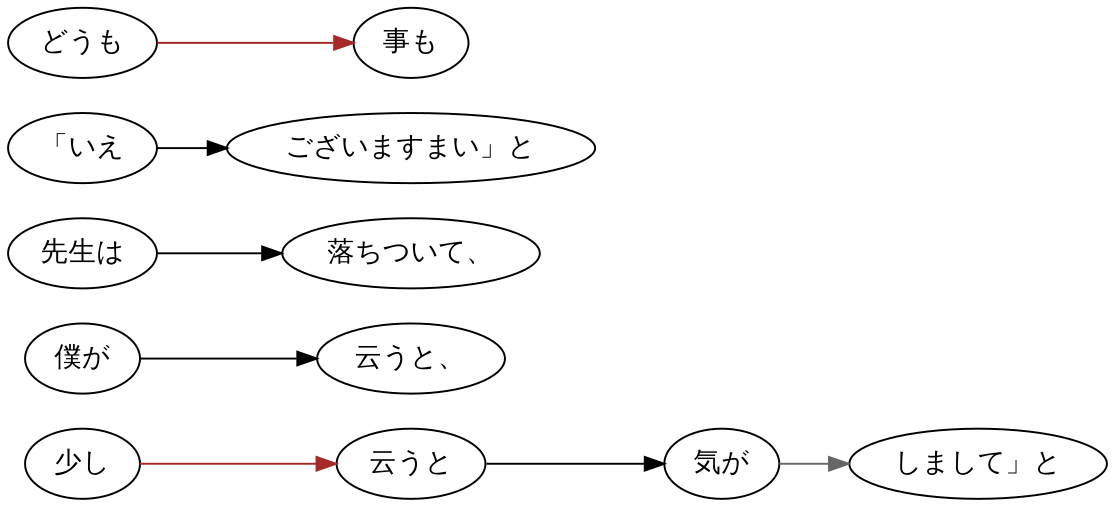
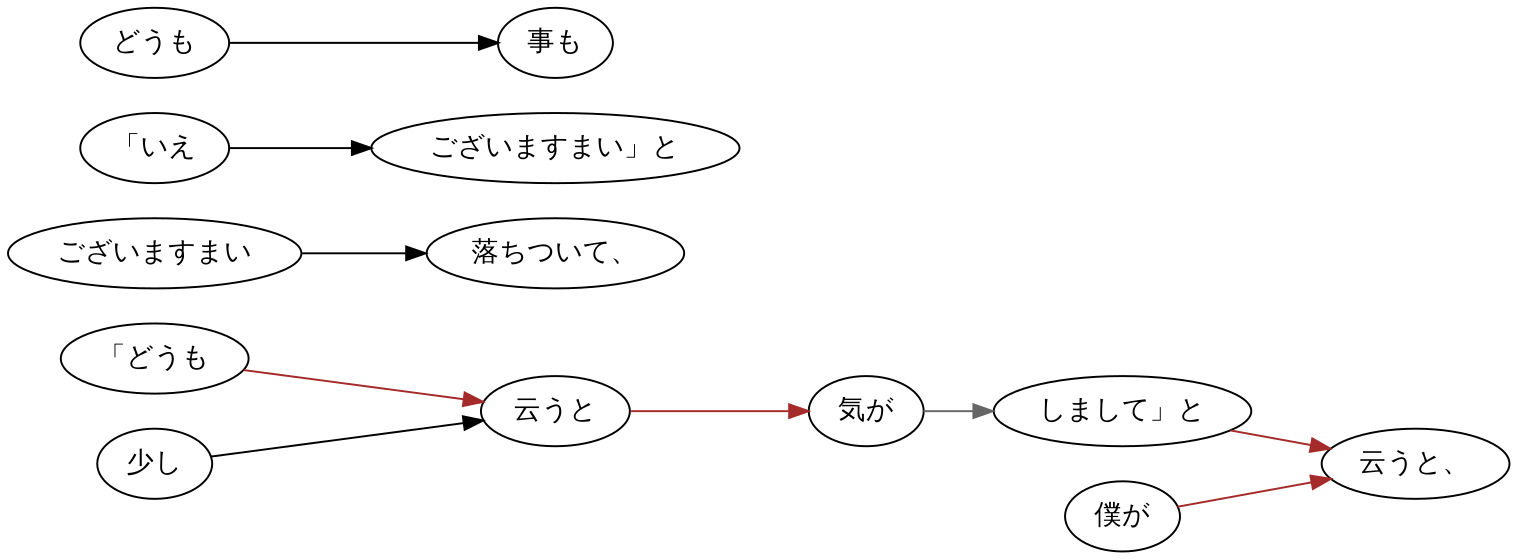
(245, 43) -> (354, 43)
(83, 253) -> (155, 253)
none -> (155, 359)
(218, 359) -> (1244, 495)
none -> (1271, 438)
(228, 464) -> (337, 440)
(566, 464) -> (710, 411)
